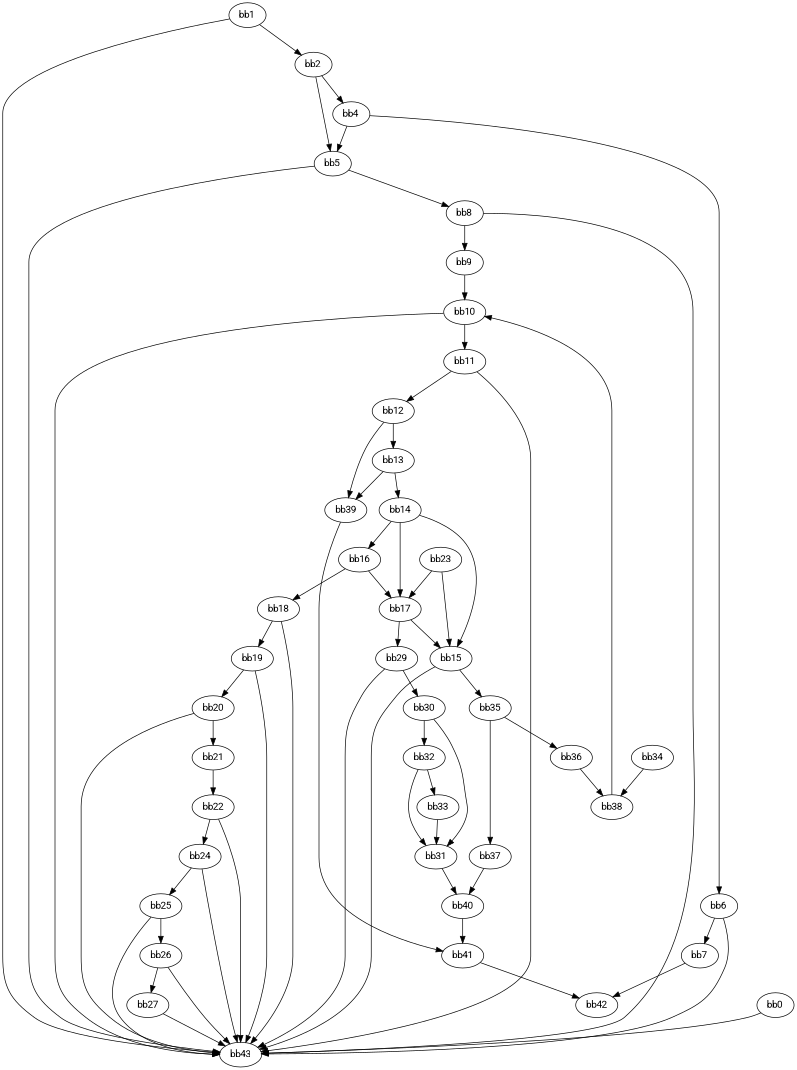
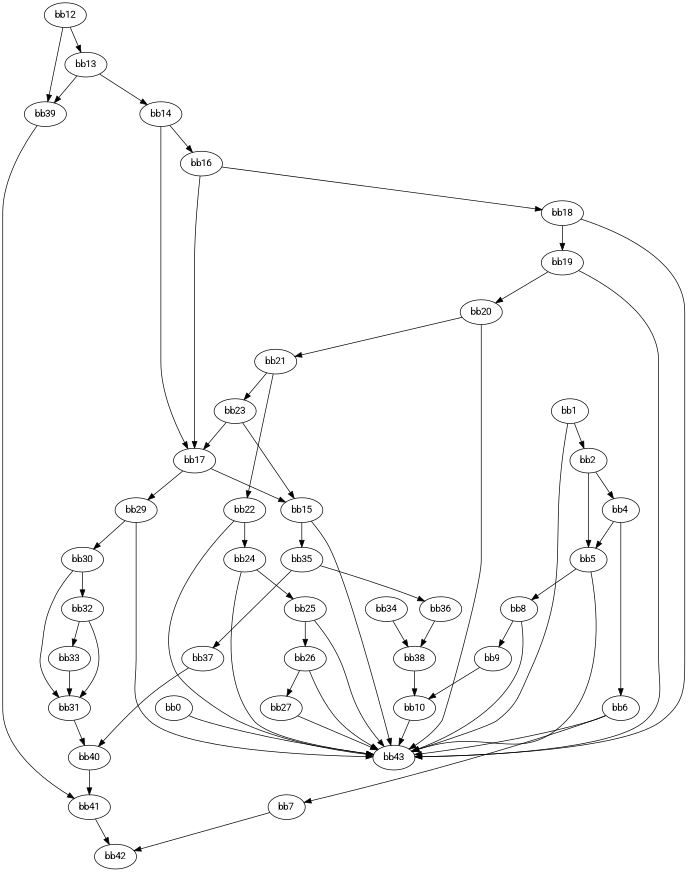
(465, 362) -> none
none -> (258, 384)
(475, 565) -> none
